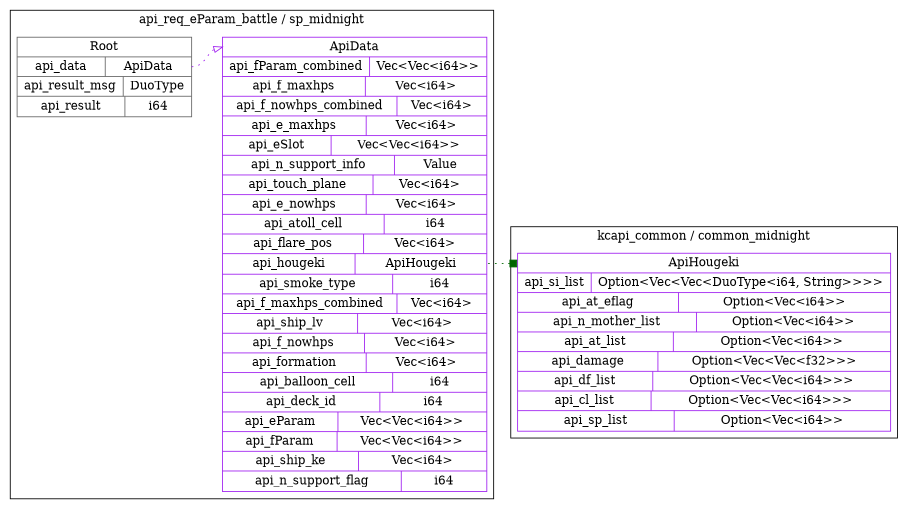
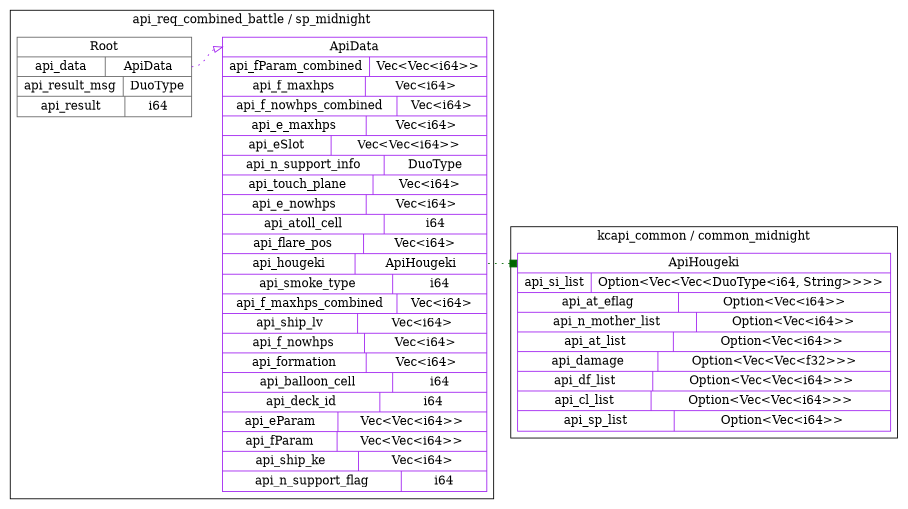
(252, 20) -> (252, 20)
(441, 165) -> (435, 165)
